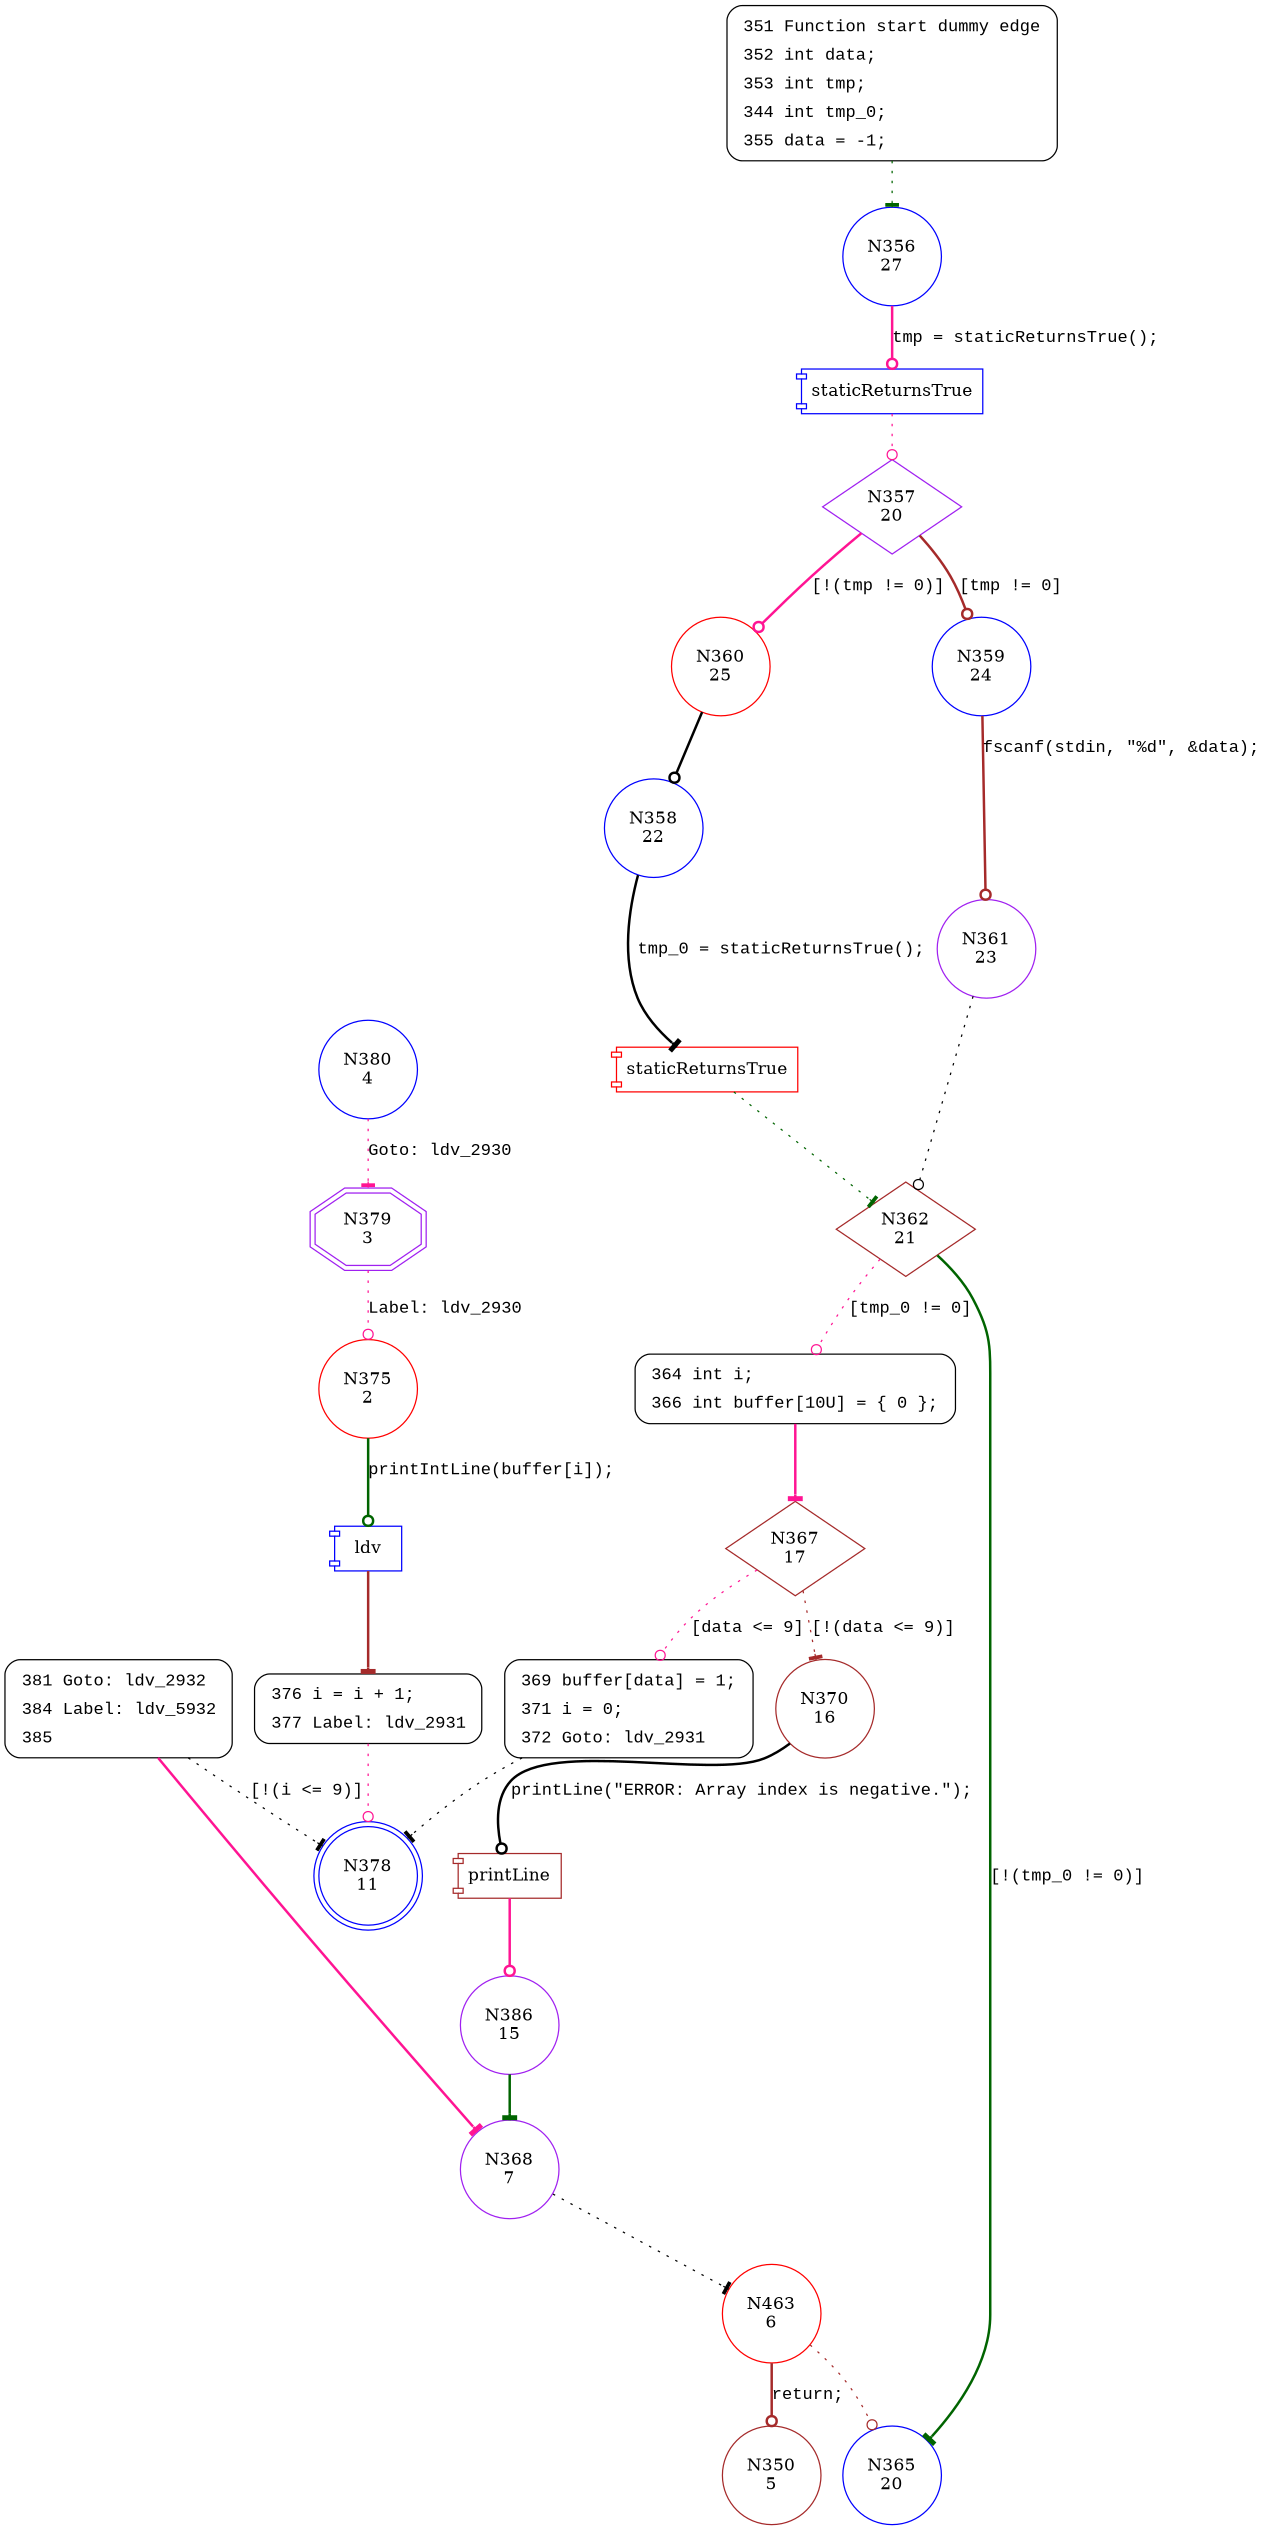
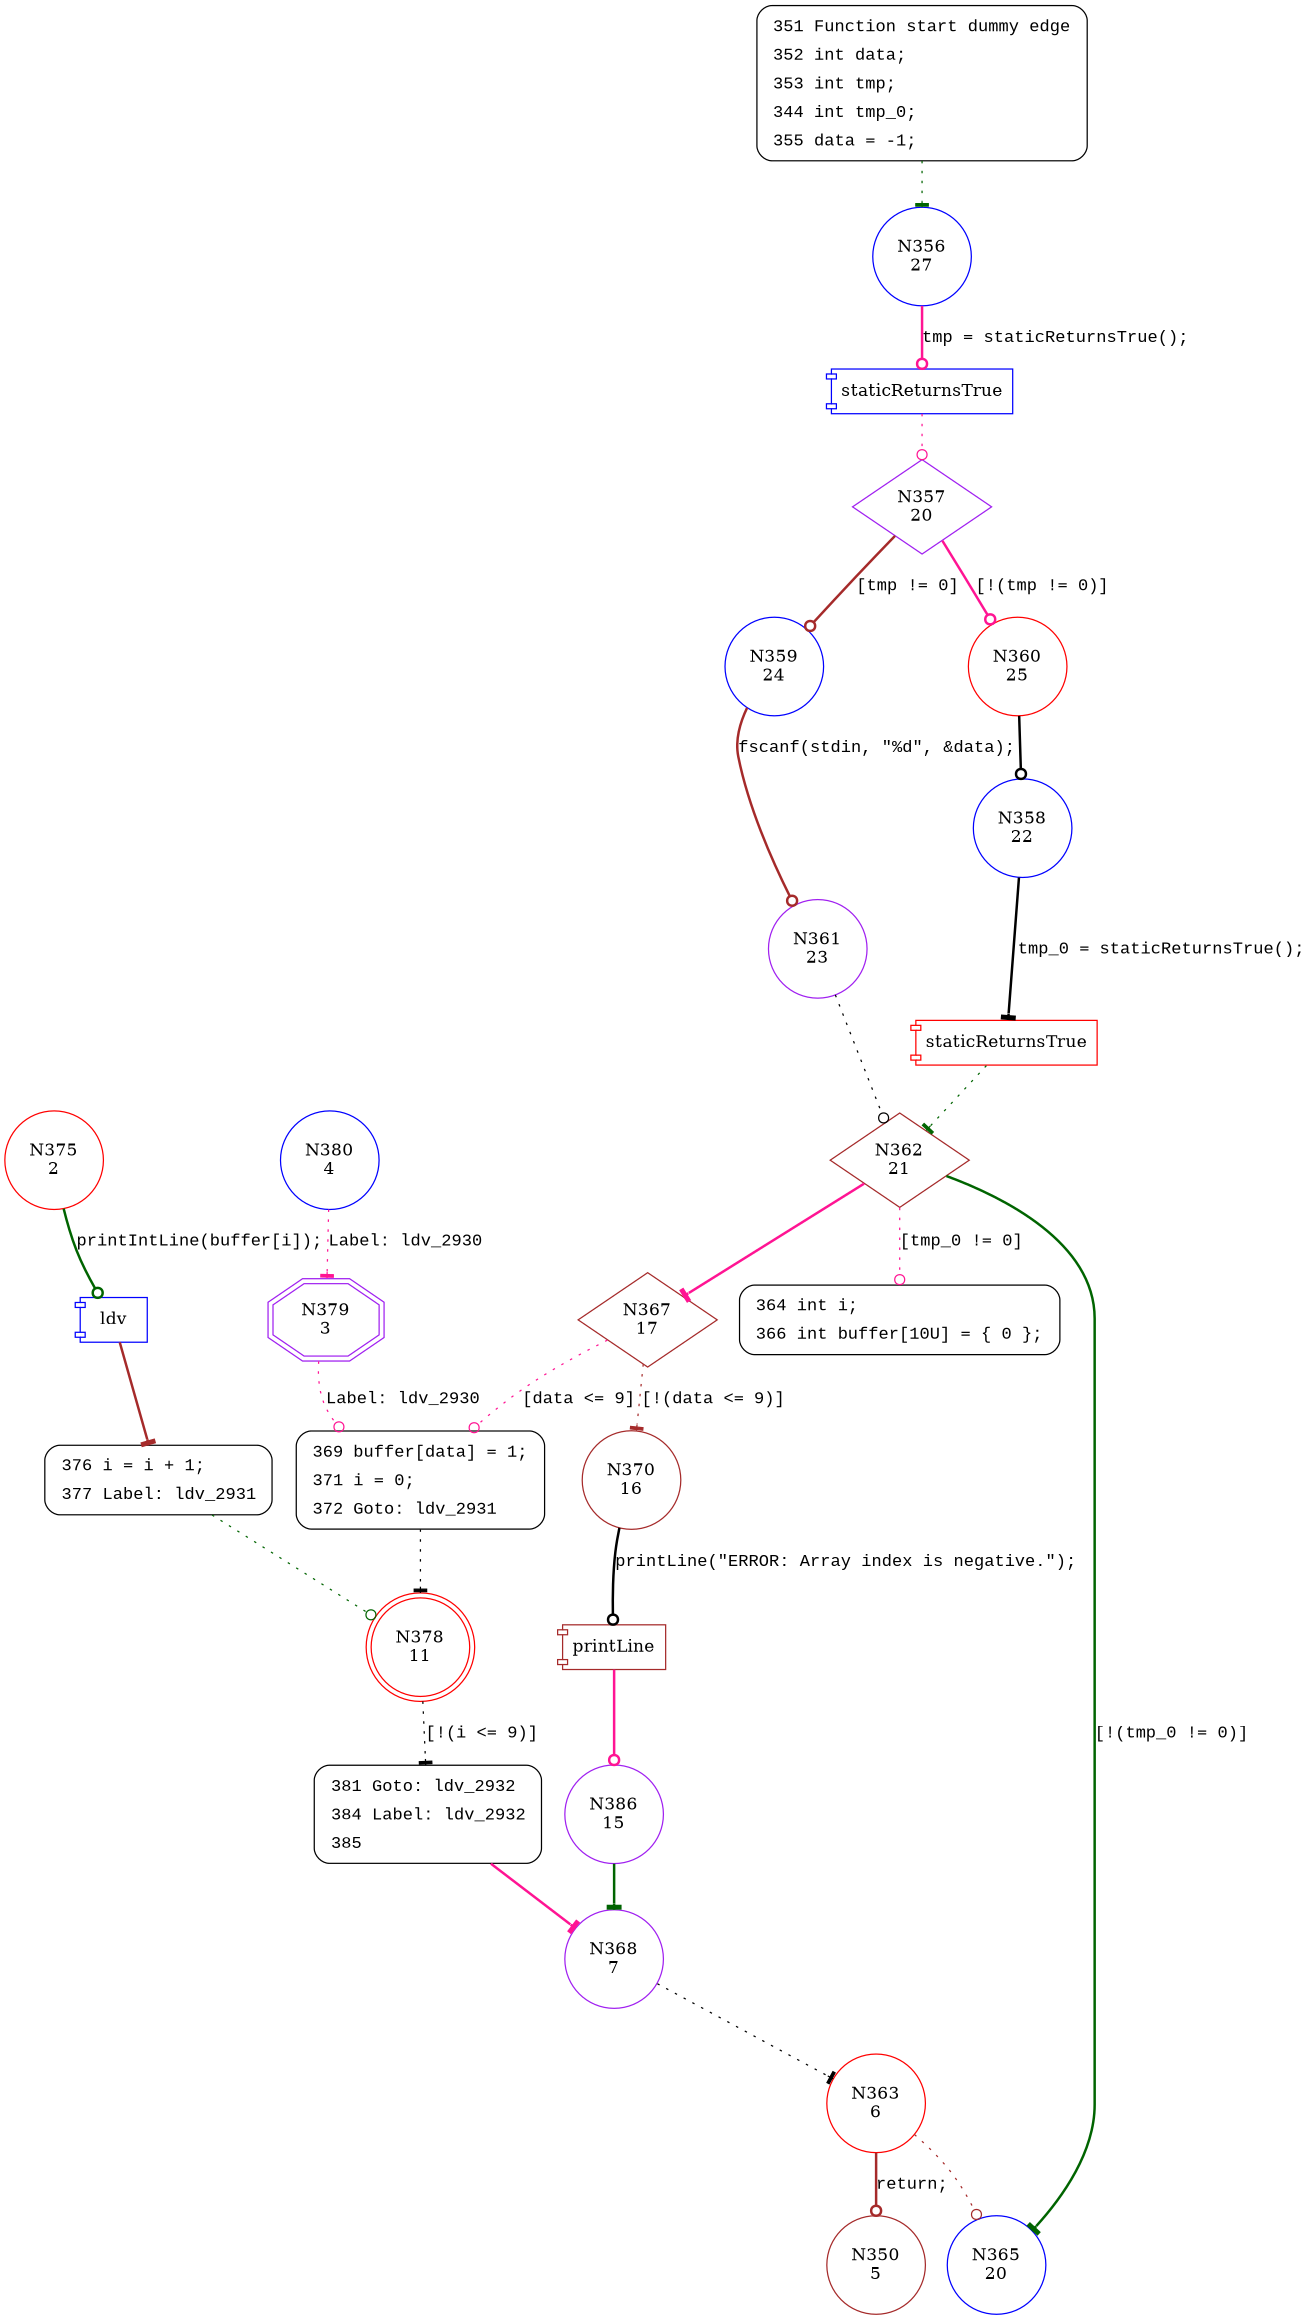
(440, 1150) -> (406, 1241)
(368, 1300) -> (321, 1394)
(795, 1459) -> (776, 1238)
(140, 1709) -> (449, 1814)
(368, 1778) -> (289, 1564)
(252, 1801) -> (424, 1730)
(368, 1876) -> (420, 1647)
(772, 2314) -> (876, 2103)
